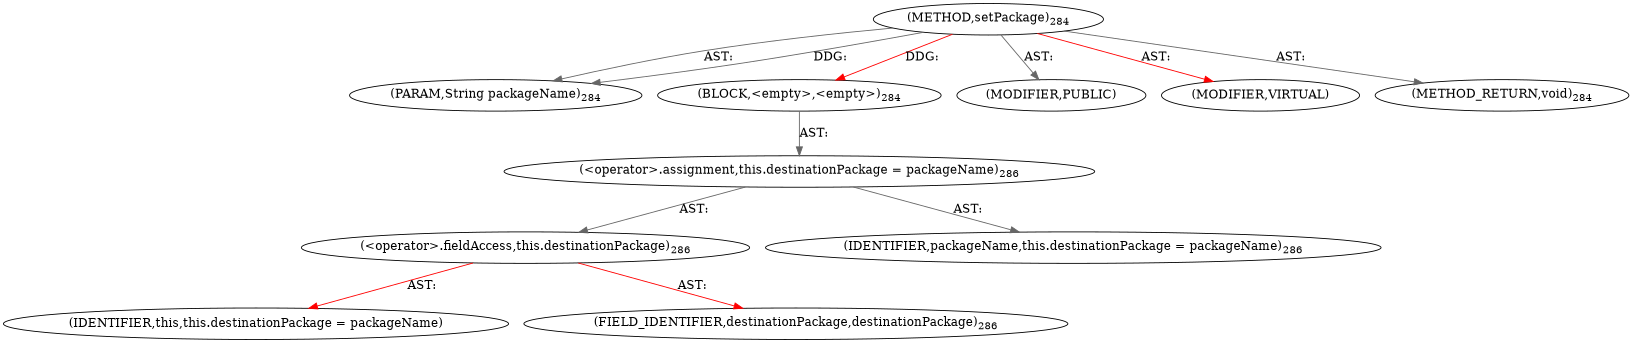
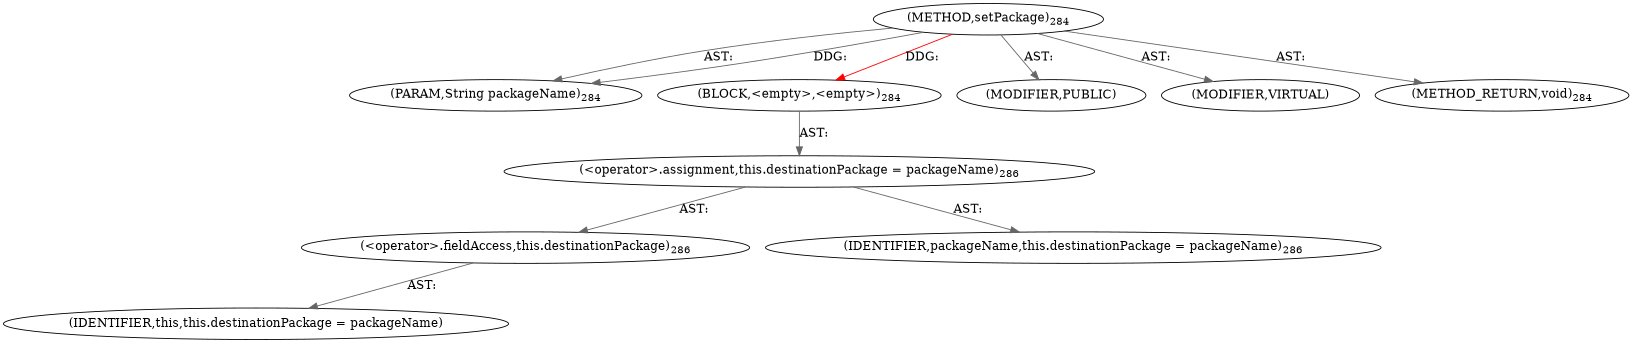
(1121, 56) -> (1121, 56)
(395, 284) -> (395, 284)
(796, 324) -> none
